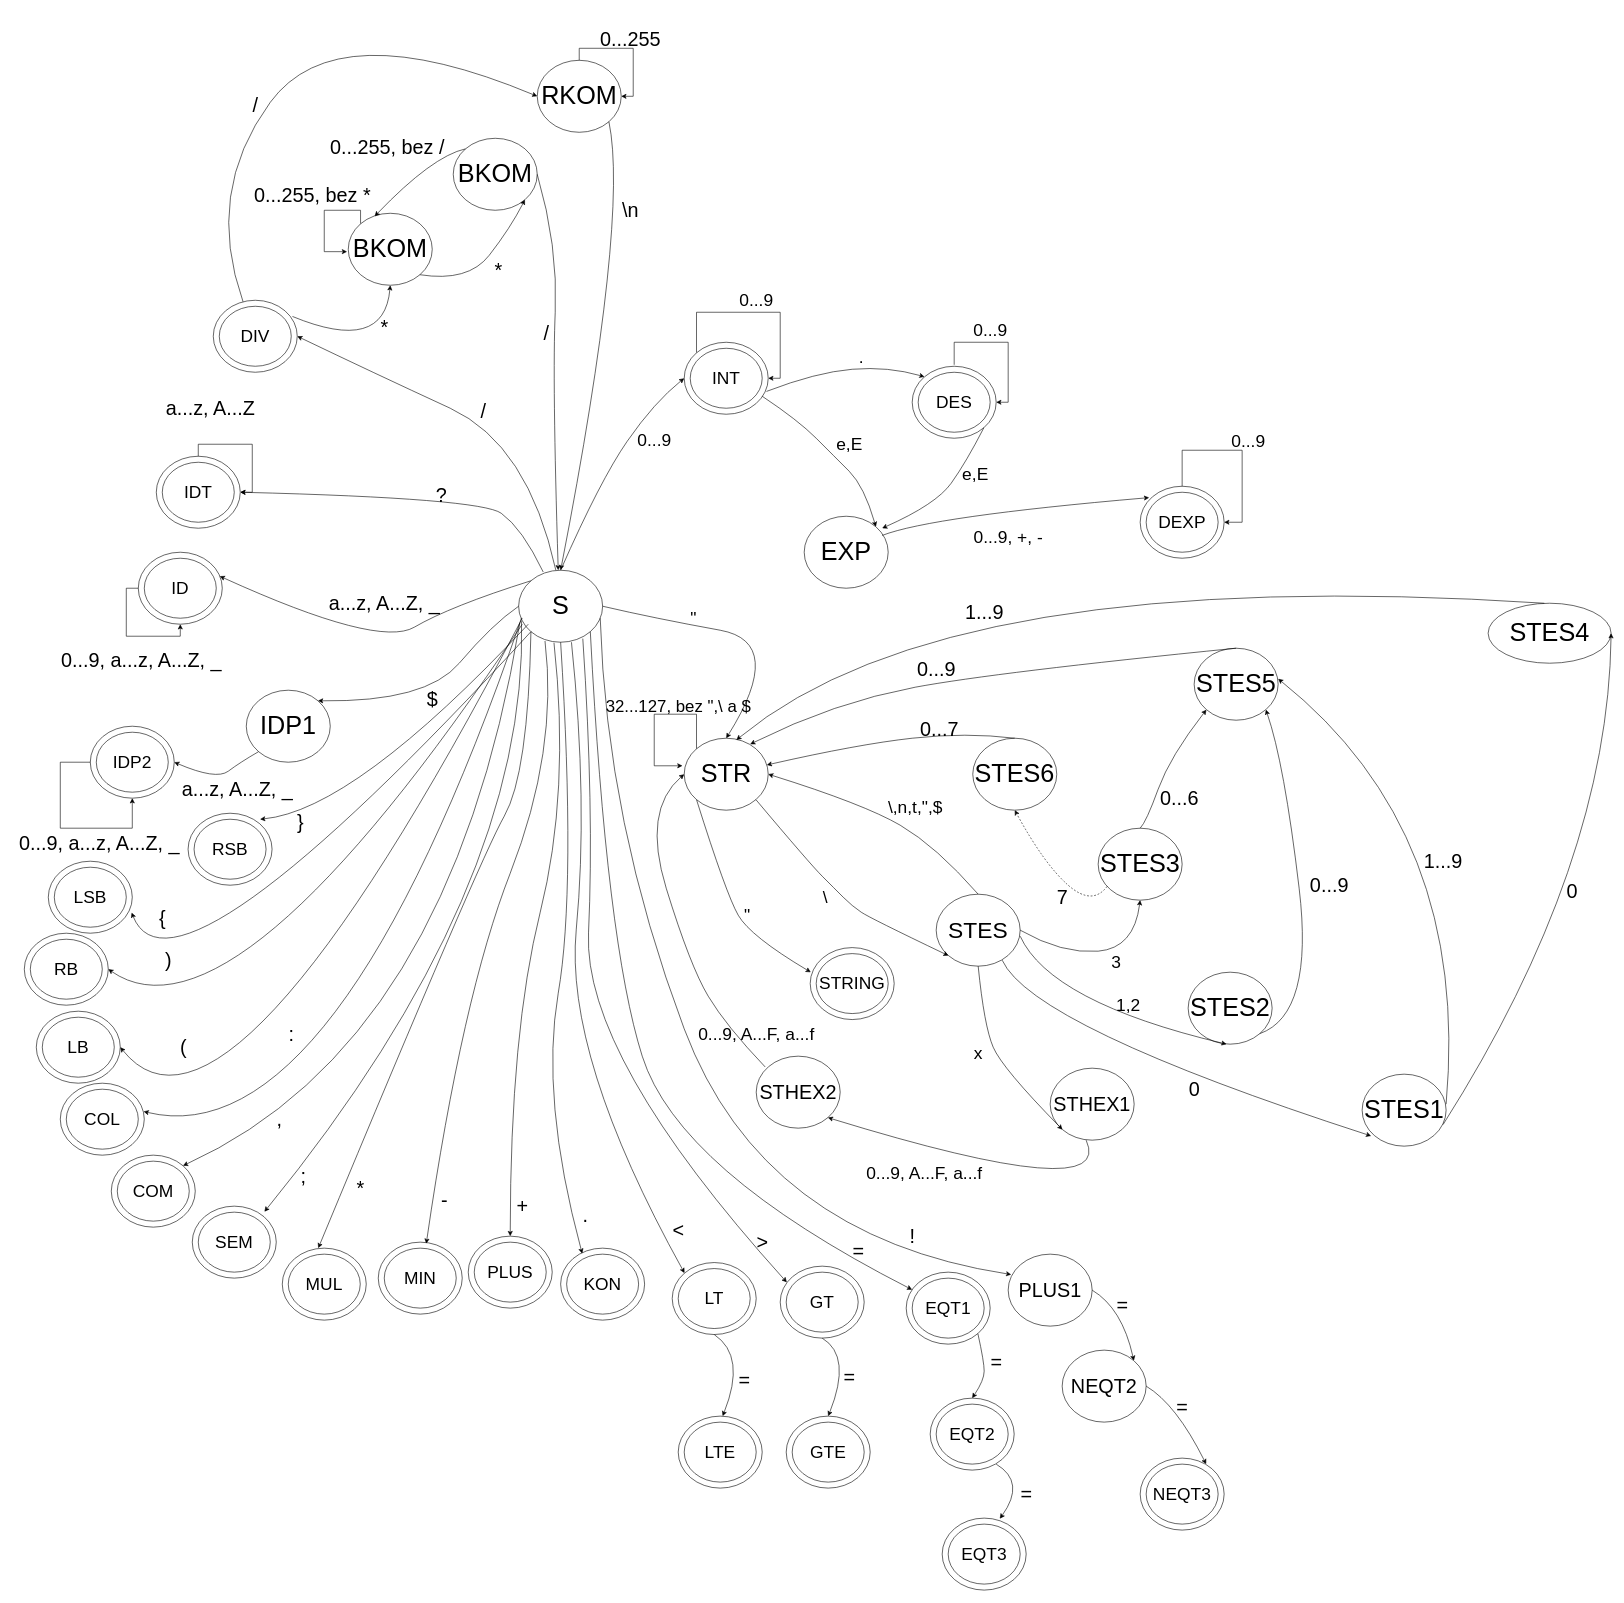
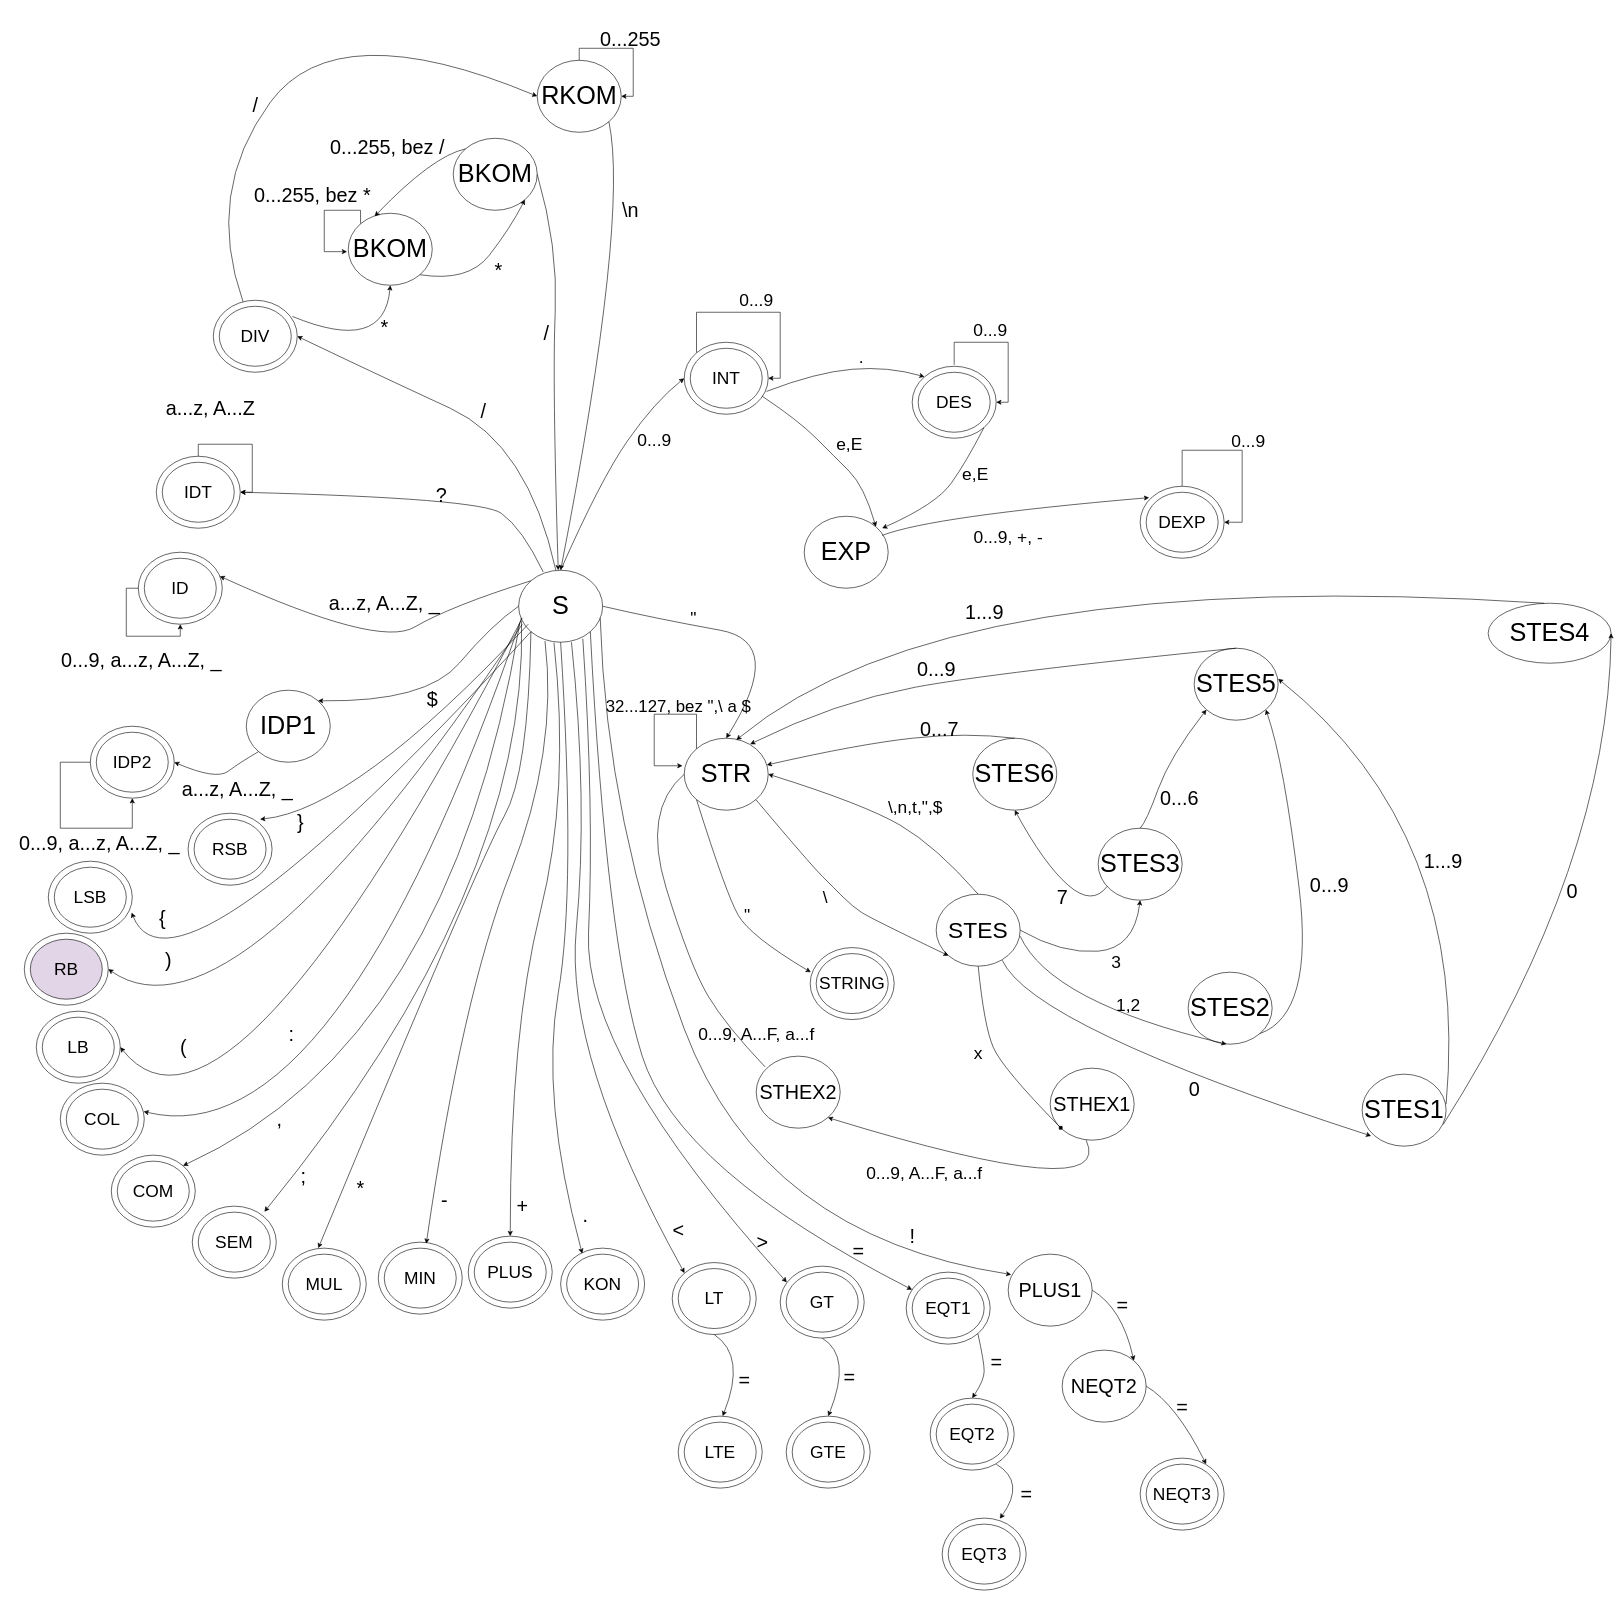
(667, 795) -> (668, 794)
(1052, 868) -> (1052, 868)
(66, 969) -> (66, 969)
(1058, 1126) -> (1059, 1126)
